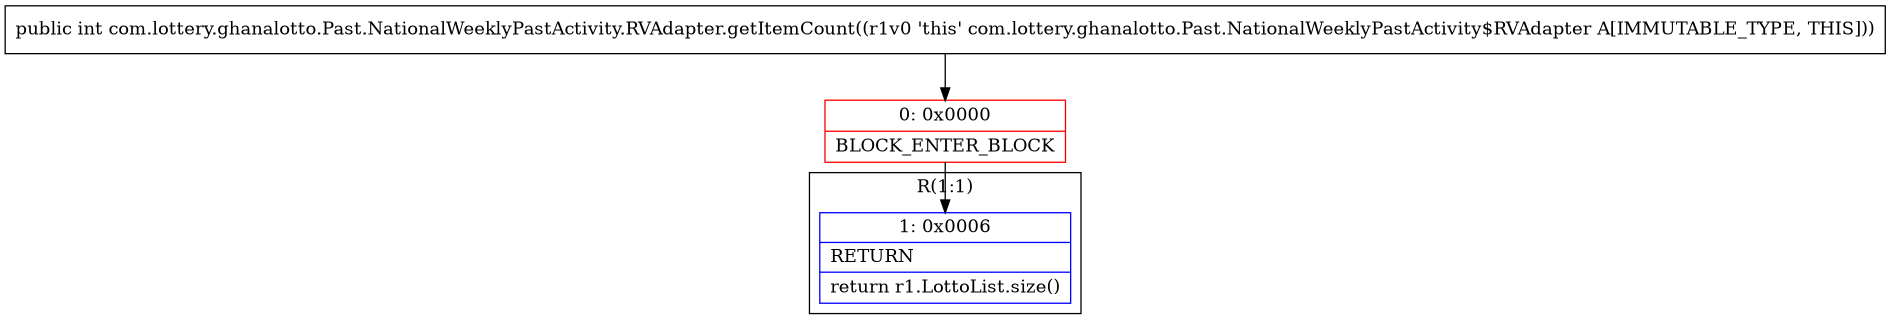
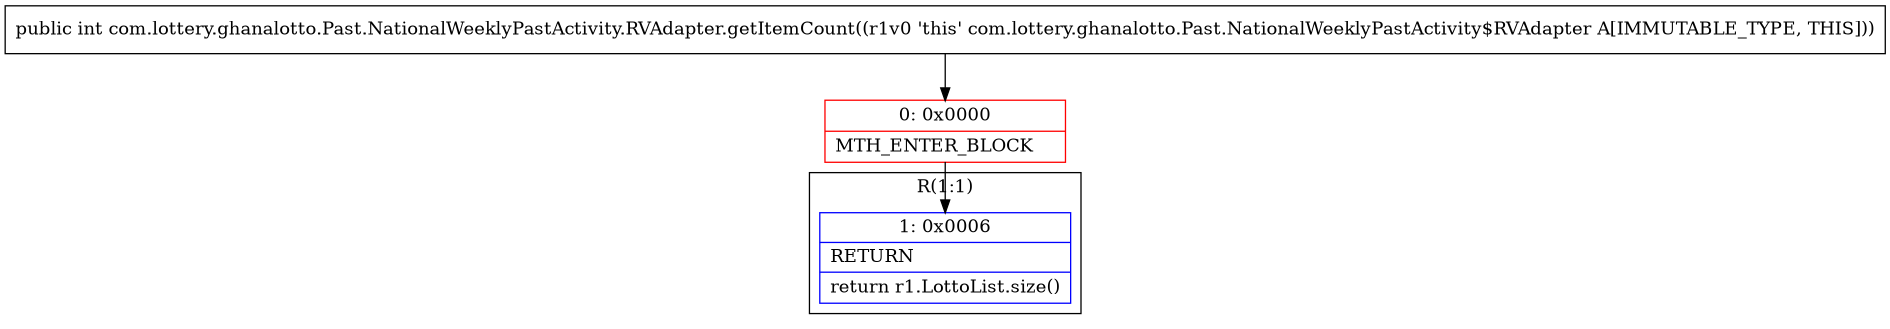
(945, 146) -> (935, 146)
